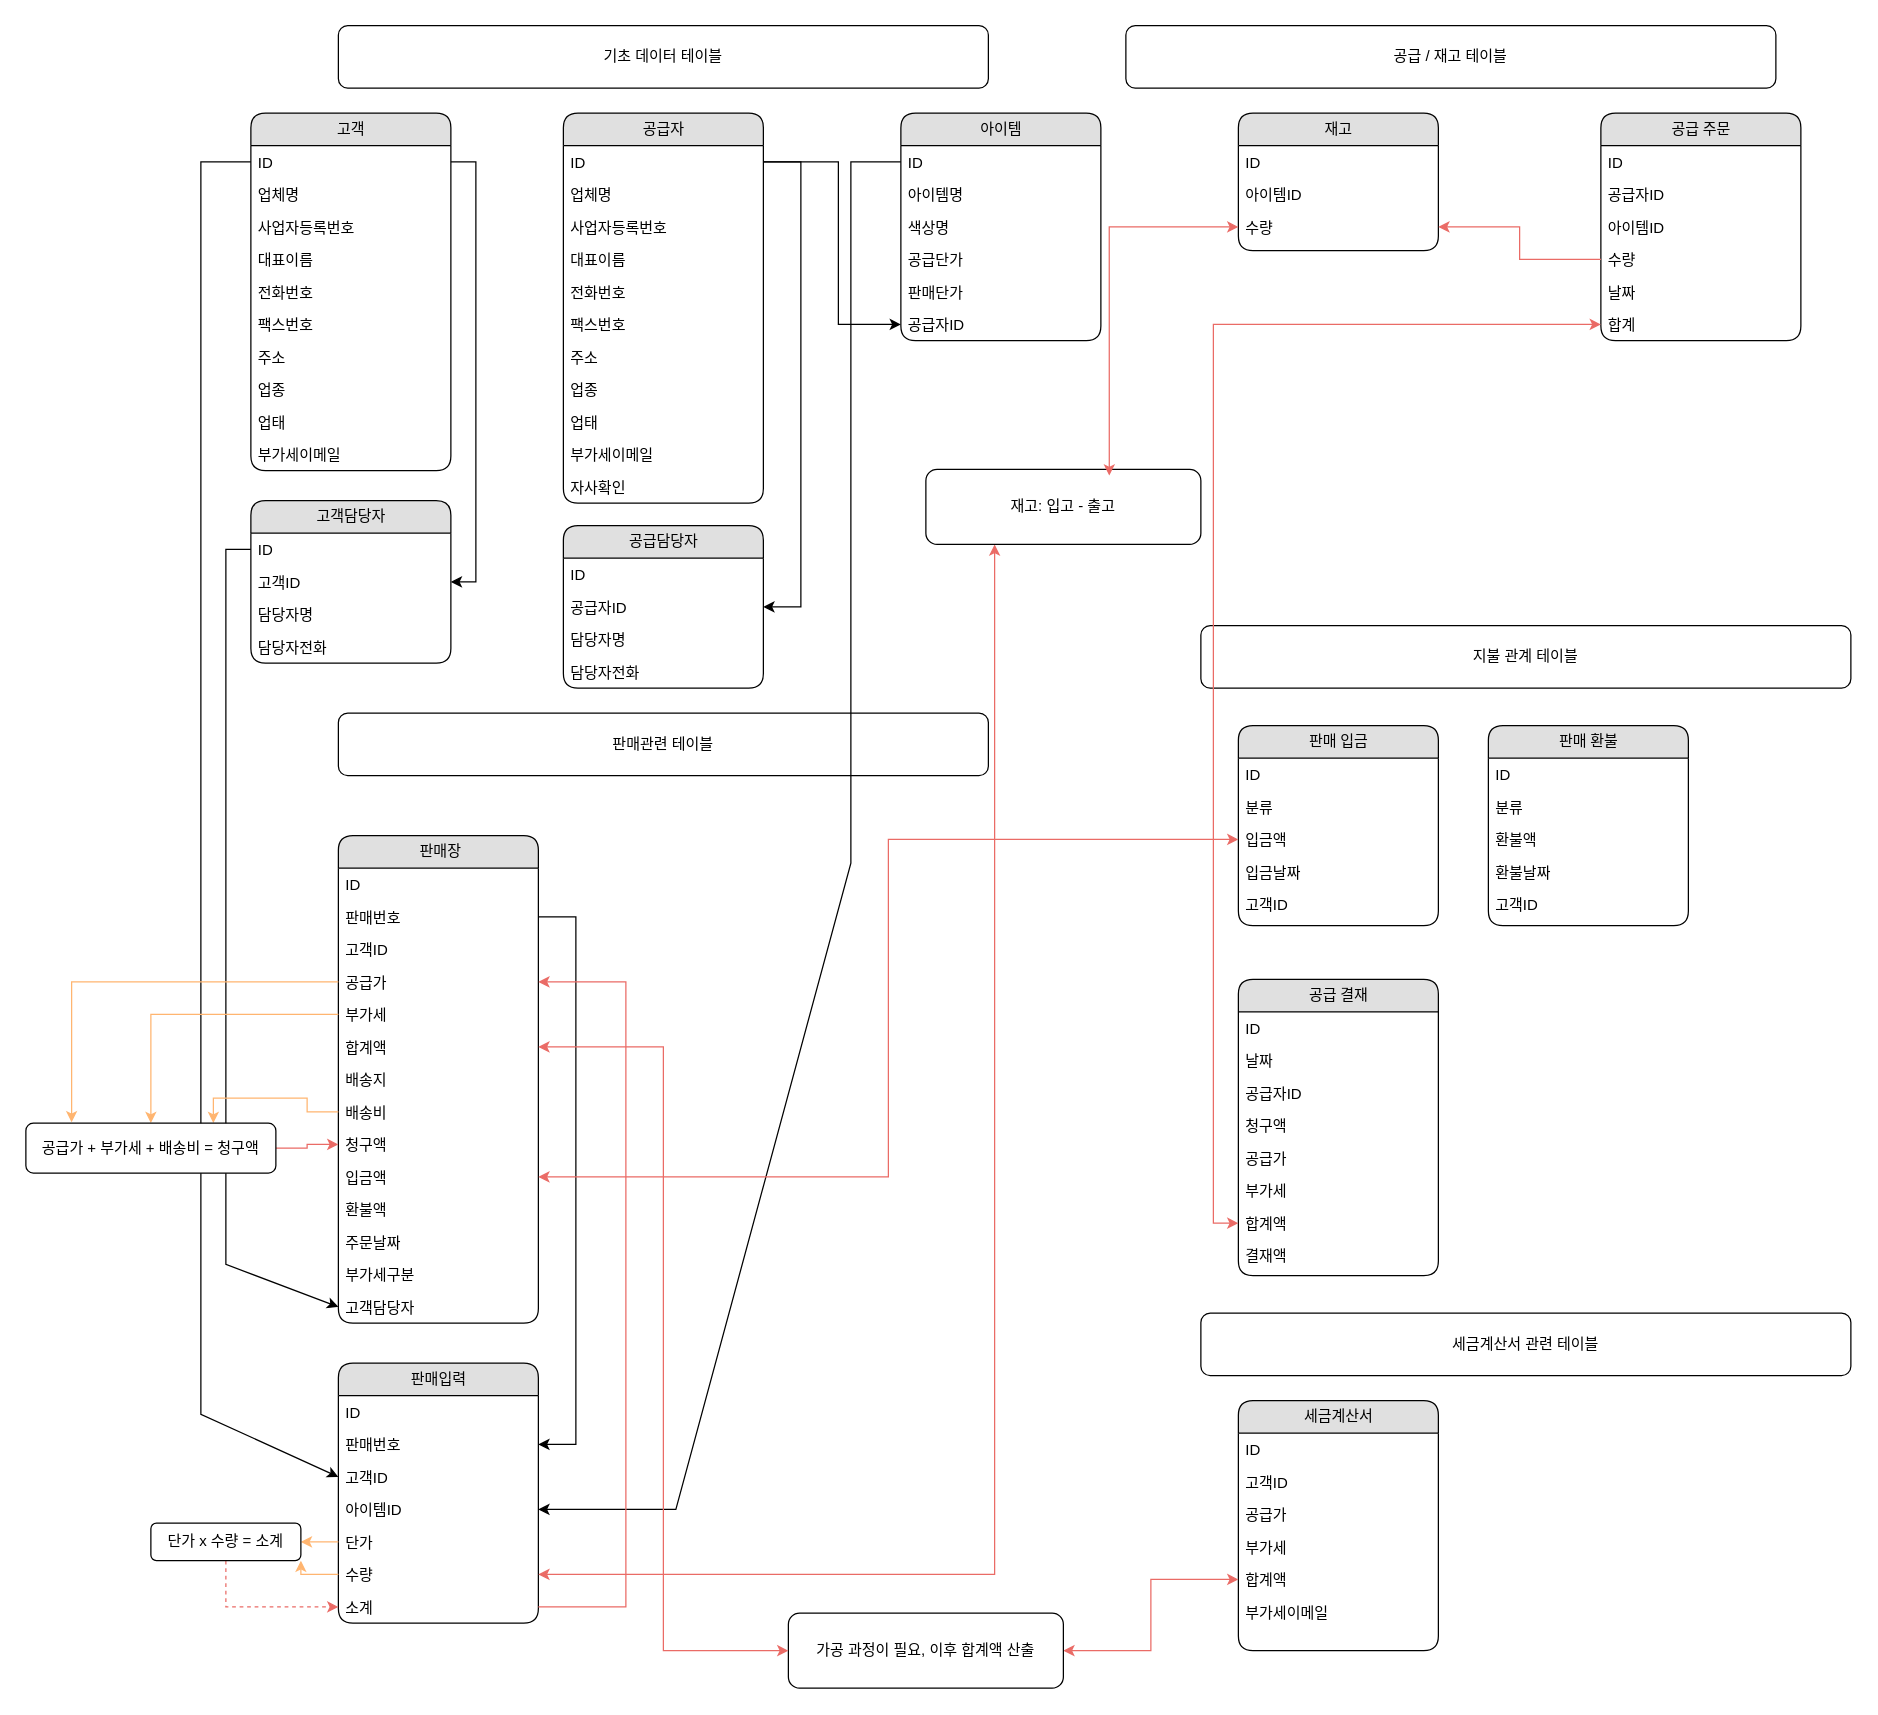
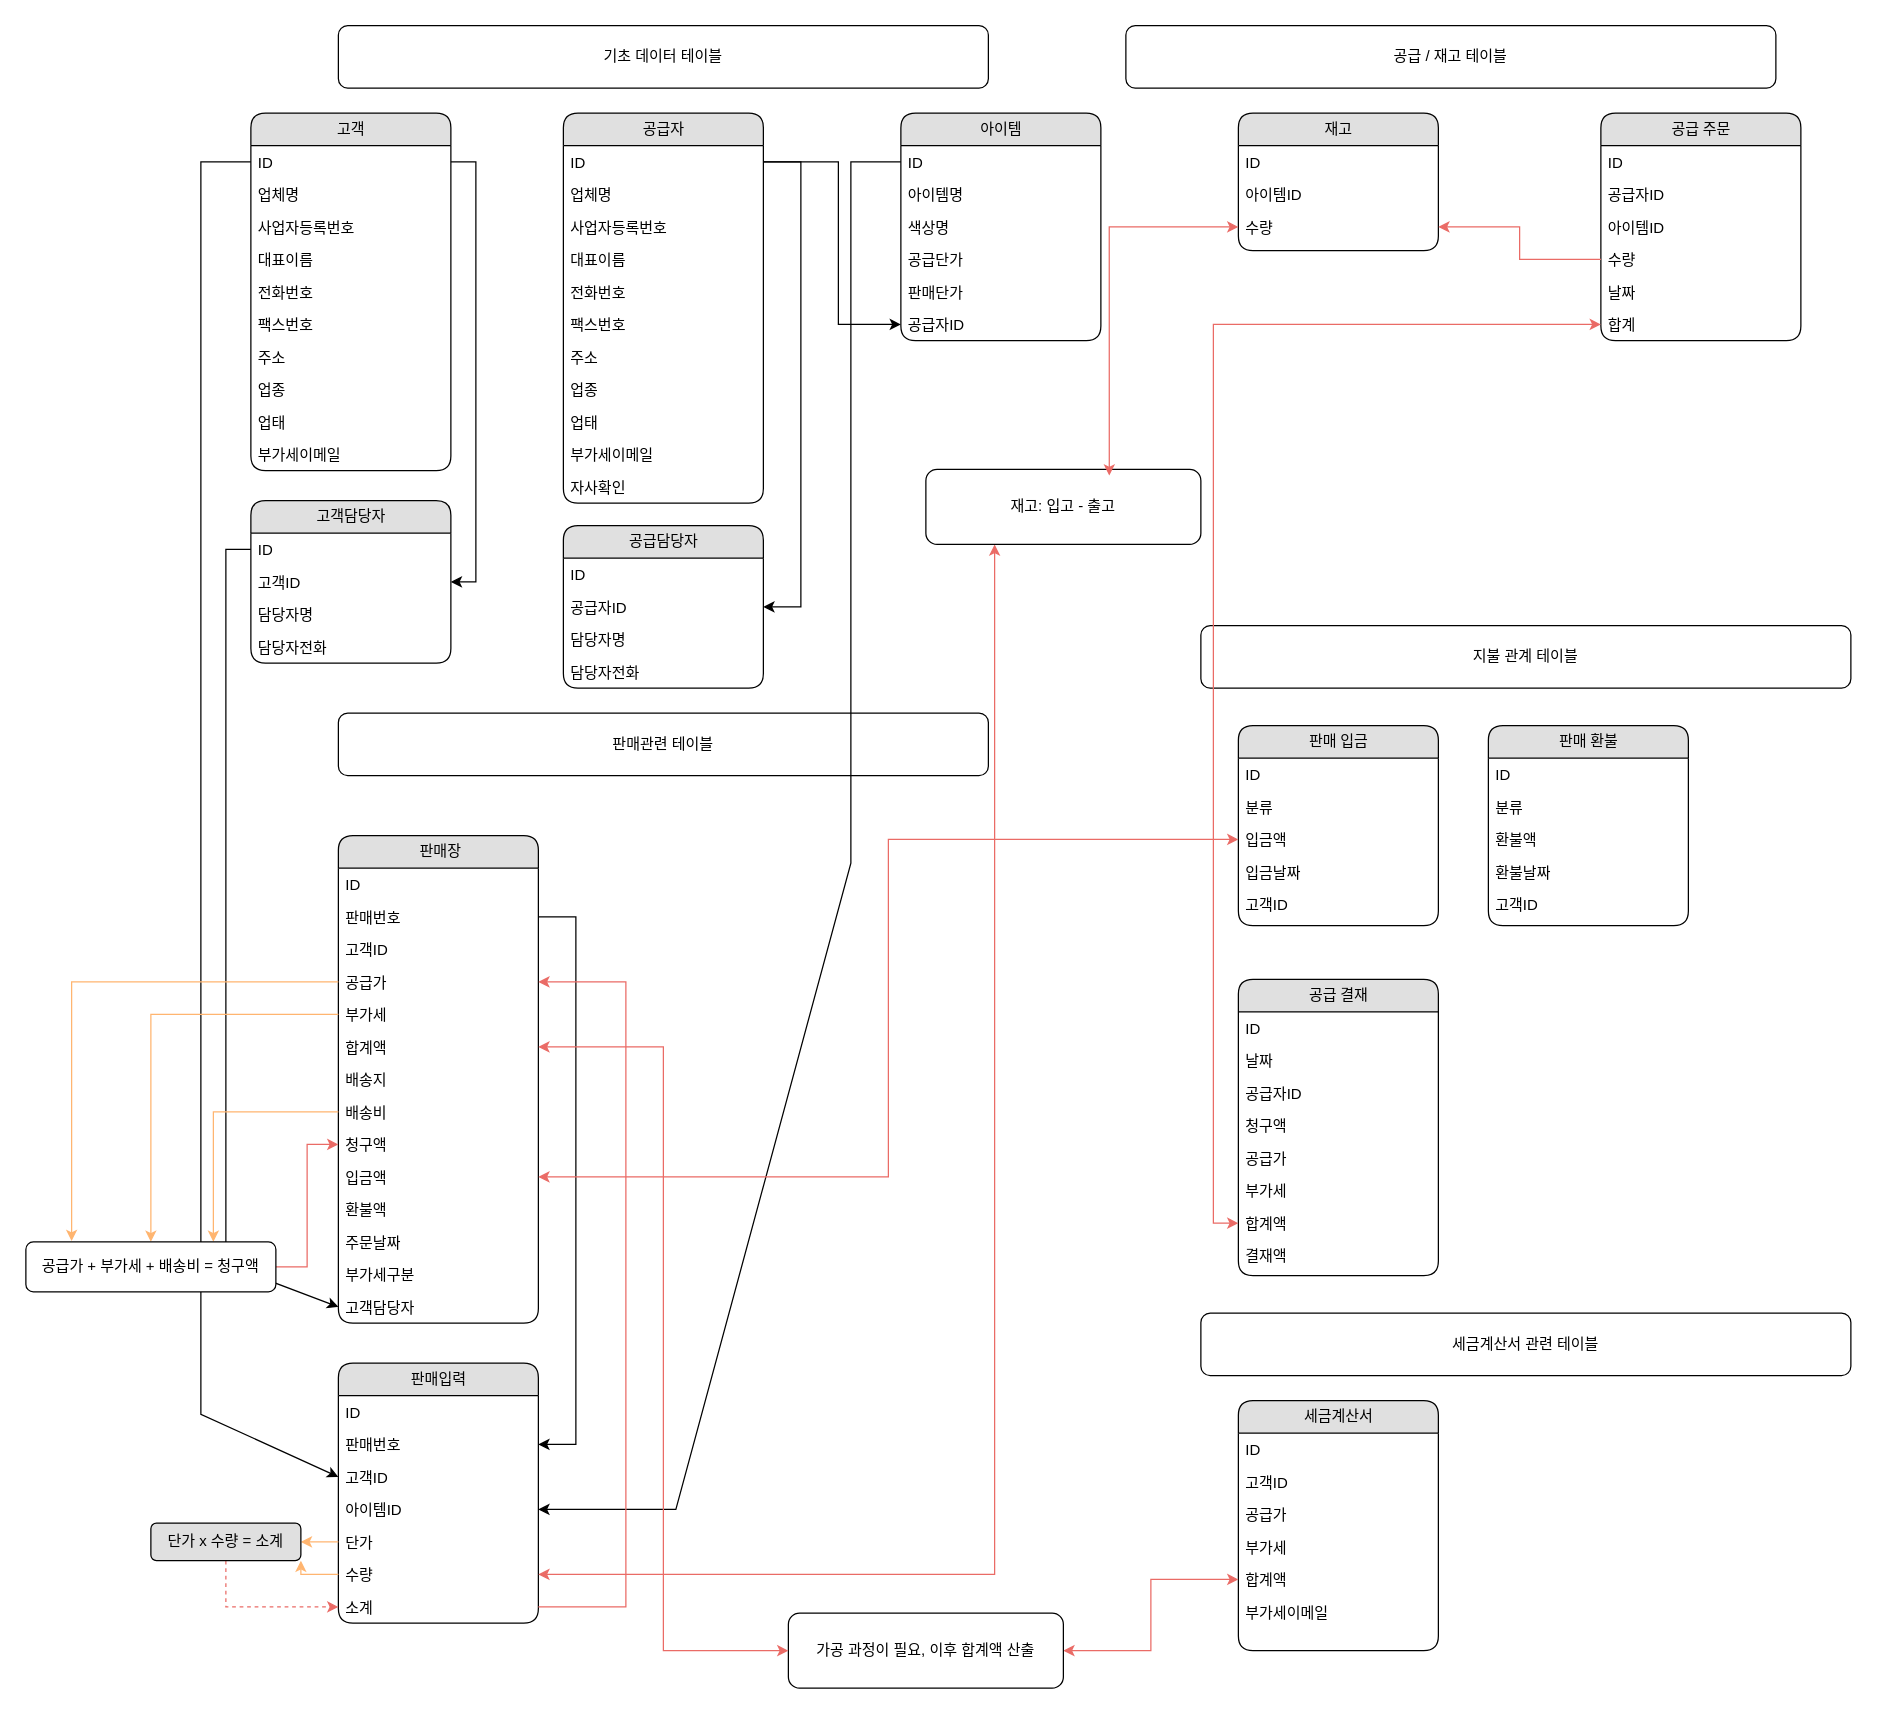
(151, 1148) -> (151, 1267)
(226, 1542) -> (226, 1542)
